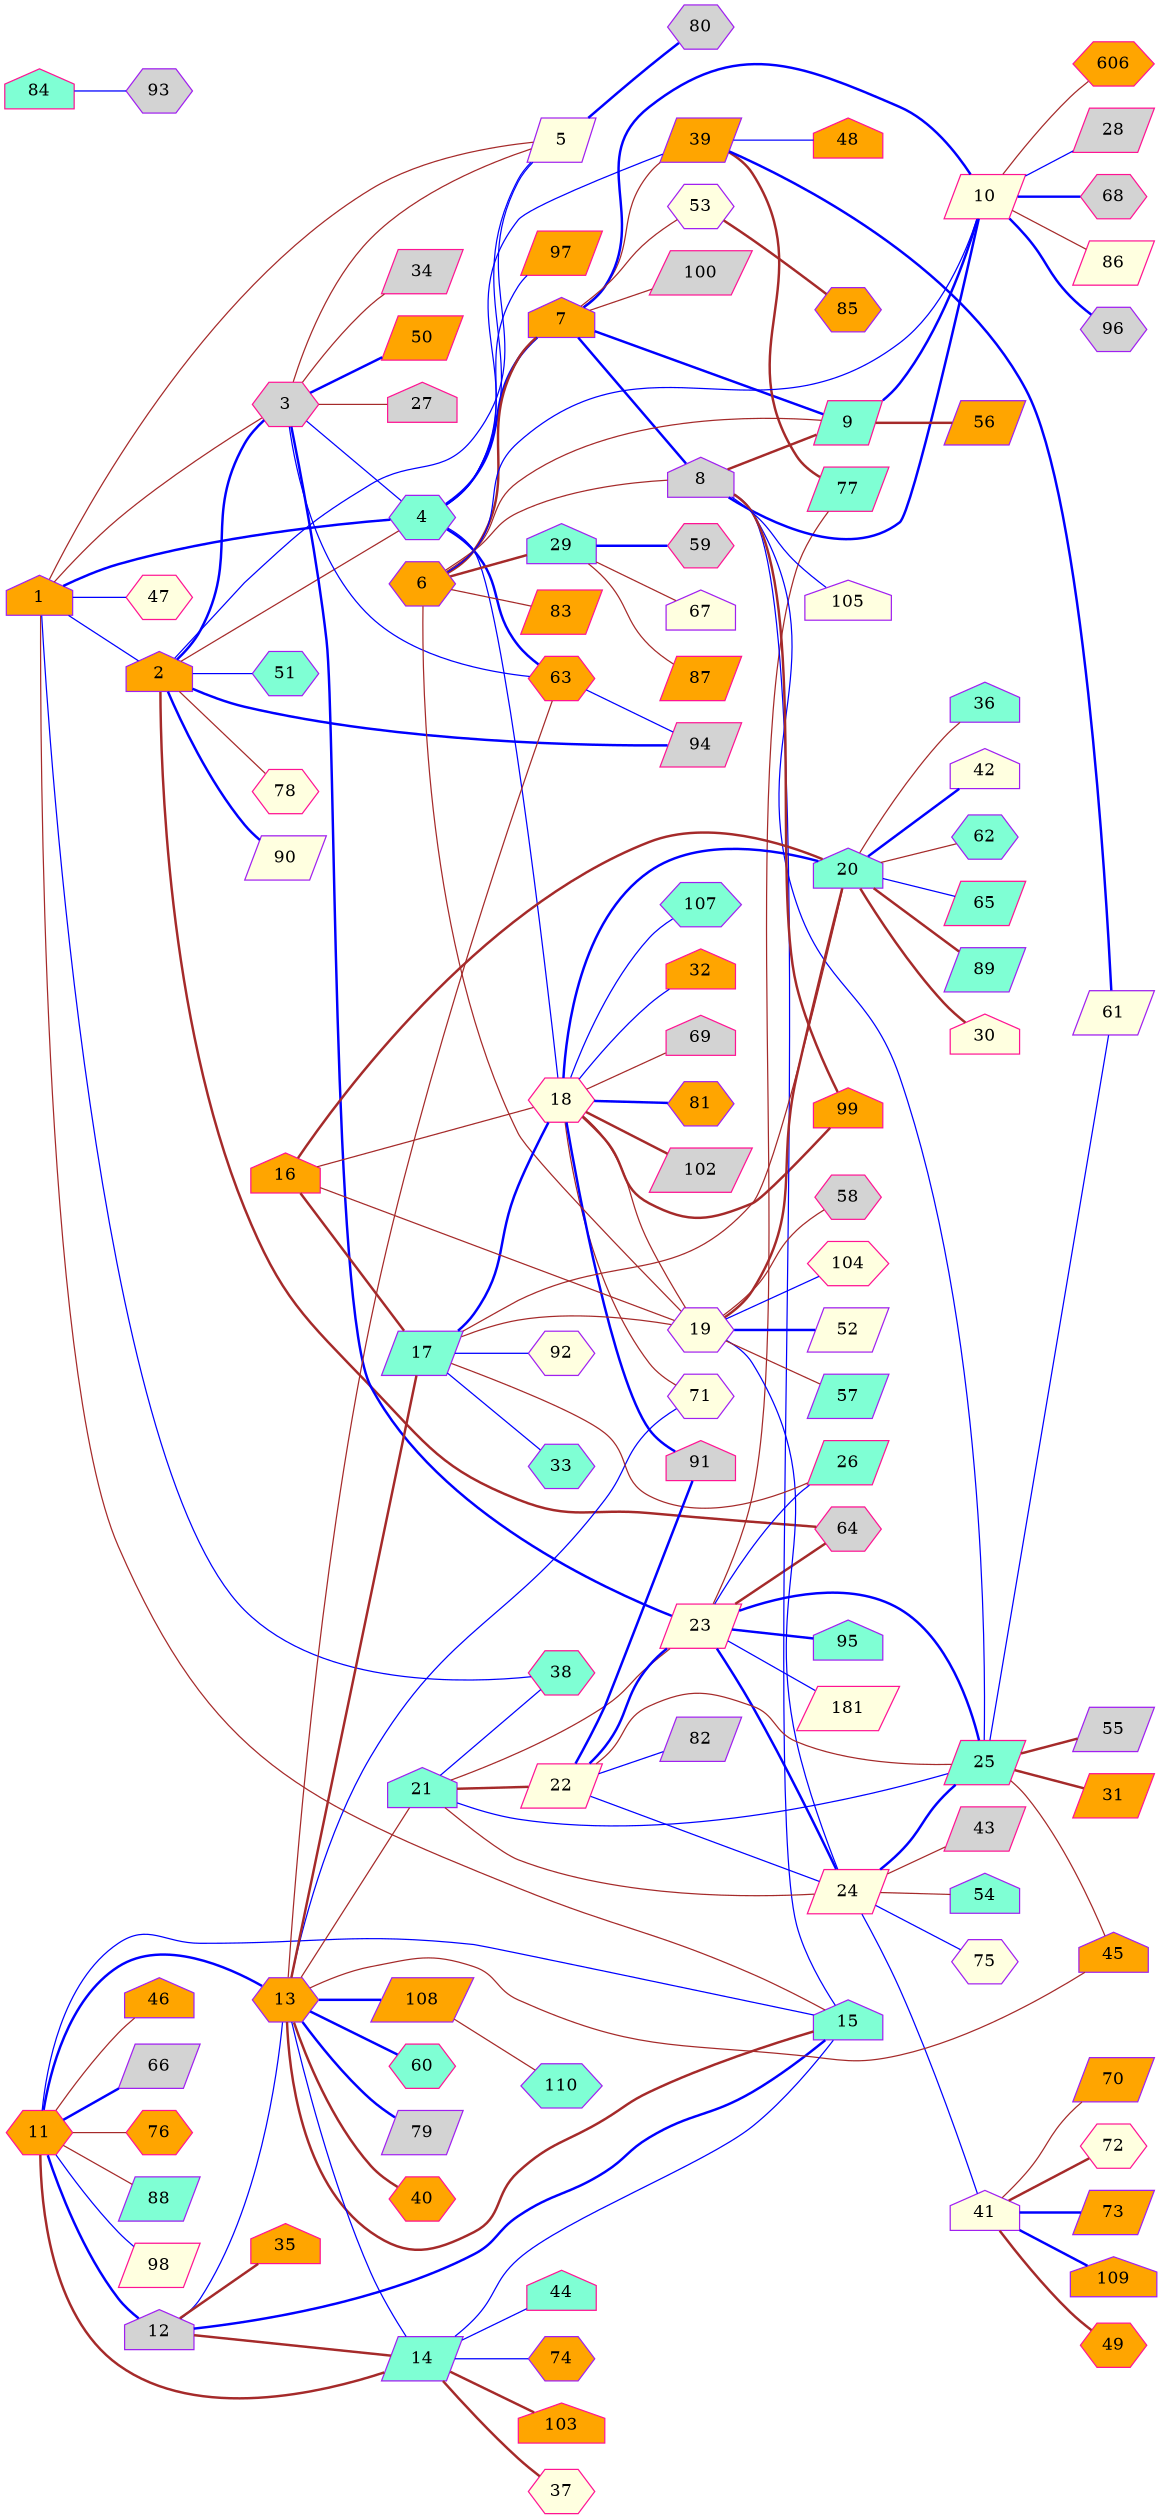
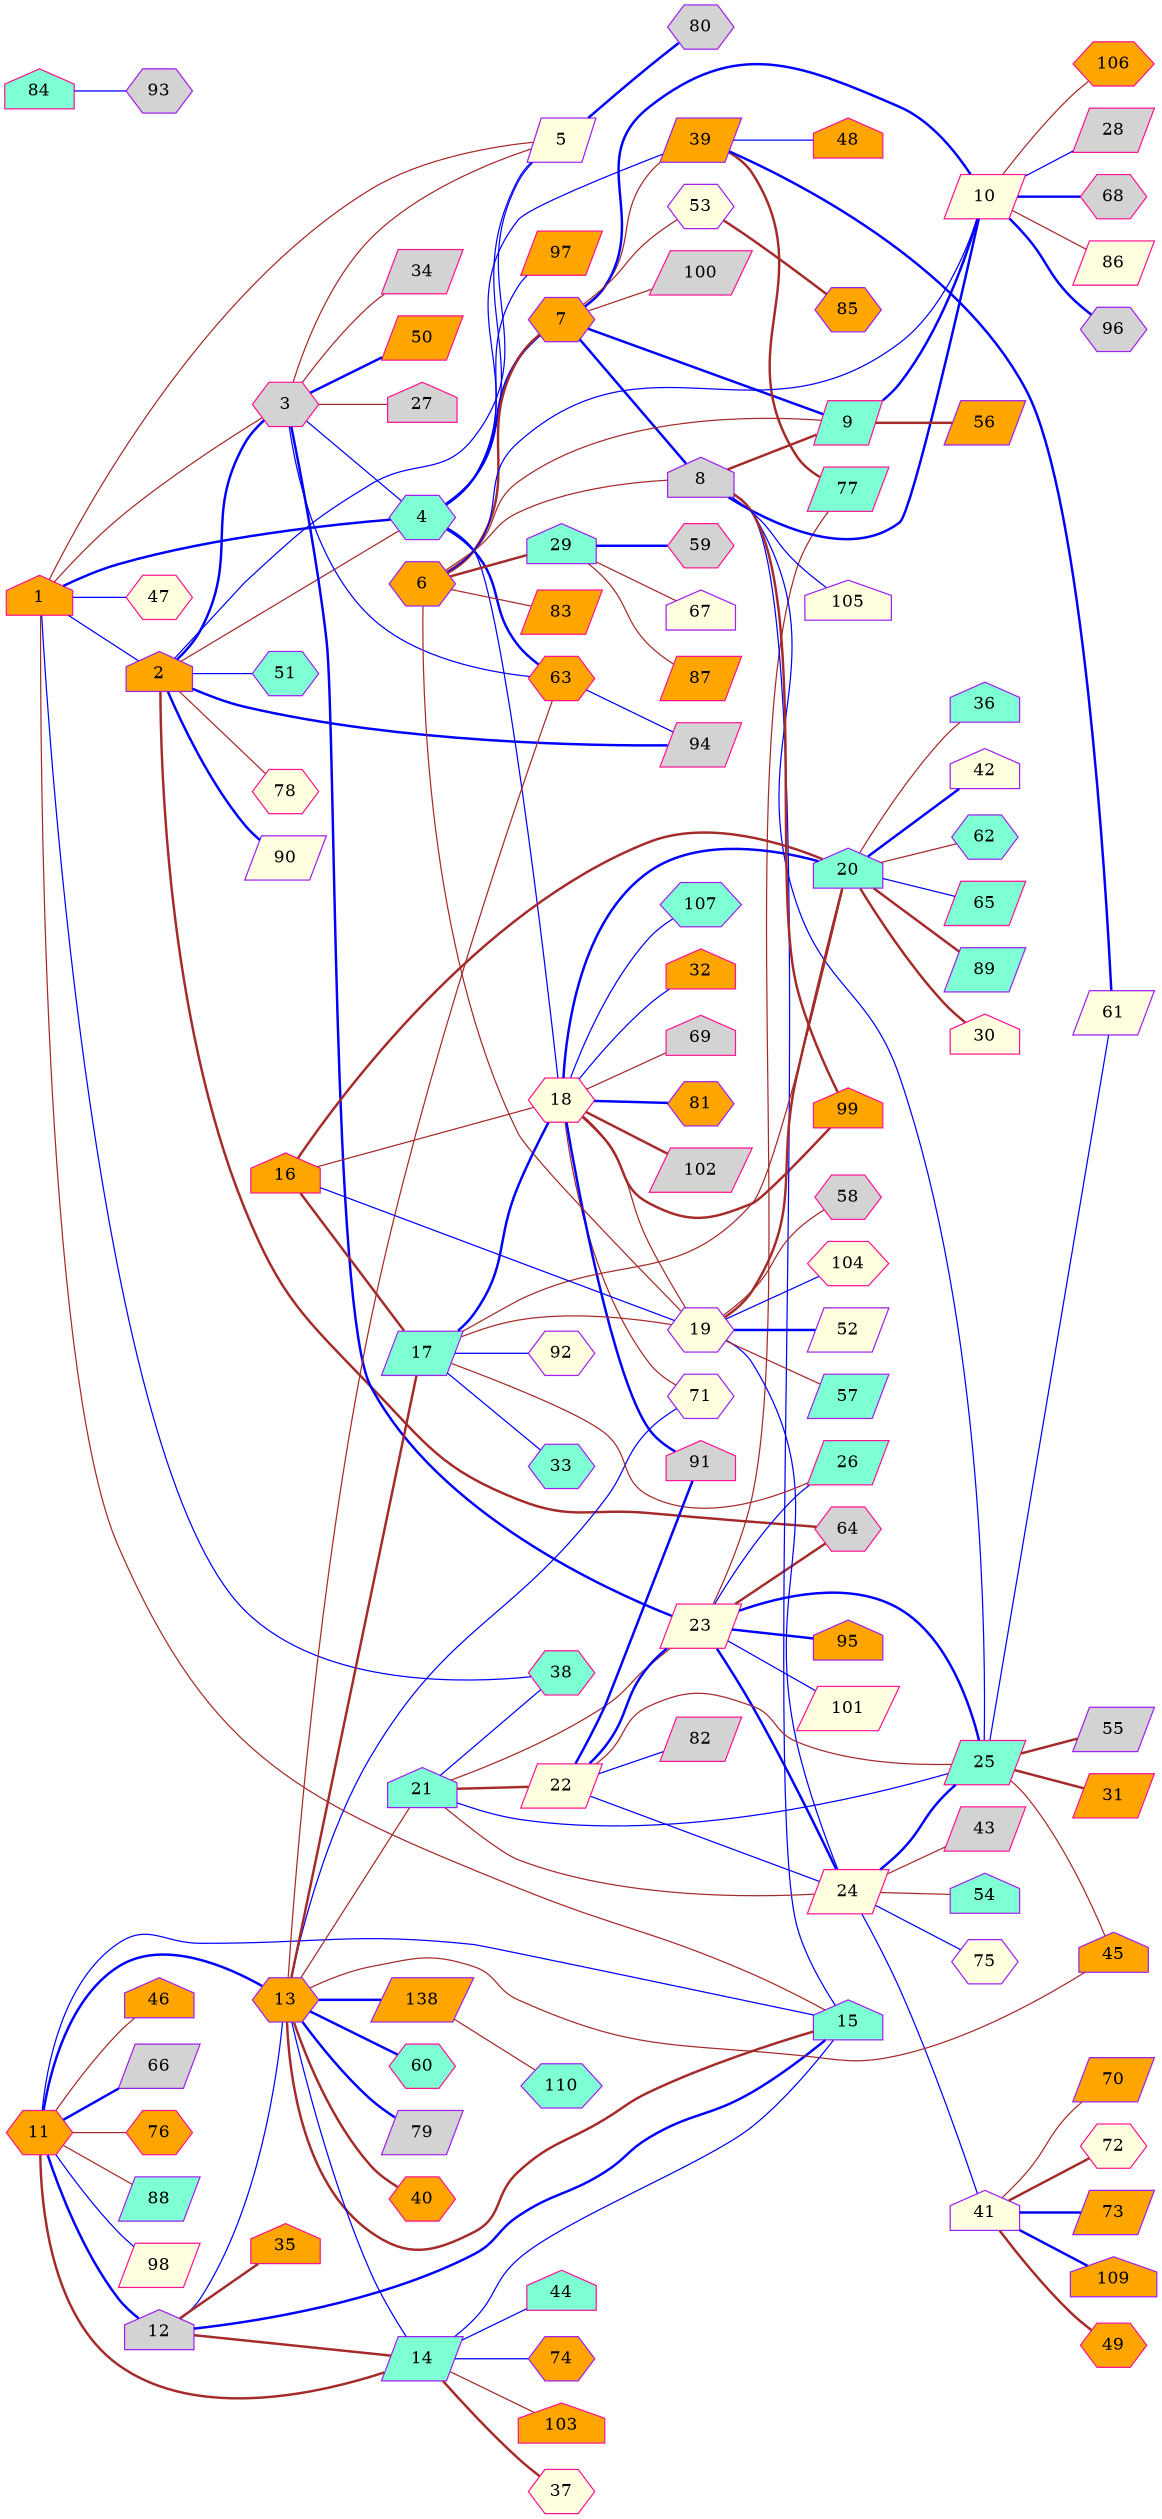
(1114, 64) -> (1114, 64)
(562, 320) -> (562, 320)
(39, 597) -> (39, 597)
(488, 1251) -> (488, 1251)
(848, 1642) -> (848, 1642)
(848, 1709) -> (848, 1709)
(701, 1739) -> (701, 1739)
(422, 2000) -> (422, 2000)
(492, 2392) -> (492, 2392)
